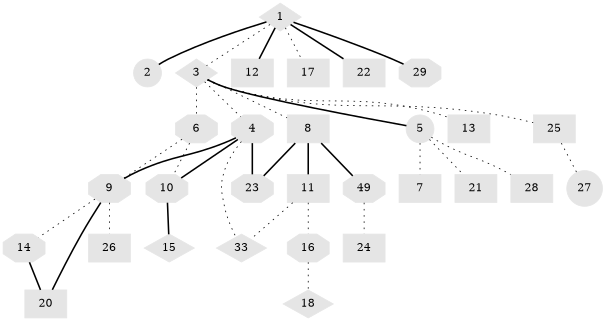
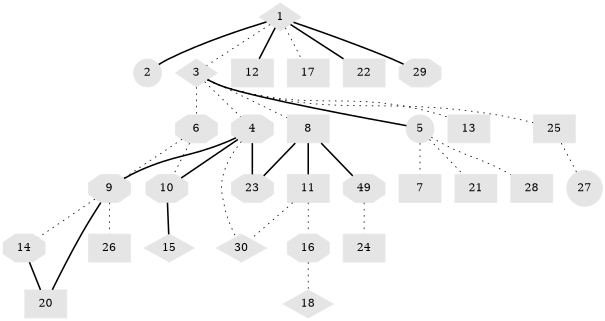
(241, 248) -> (241, 248)
